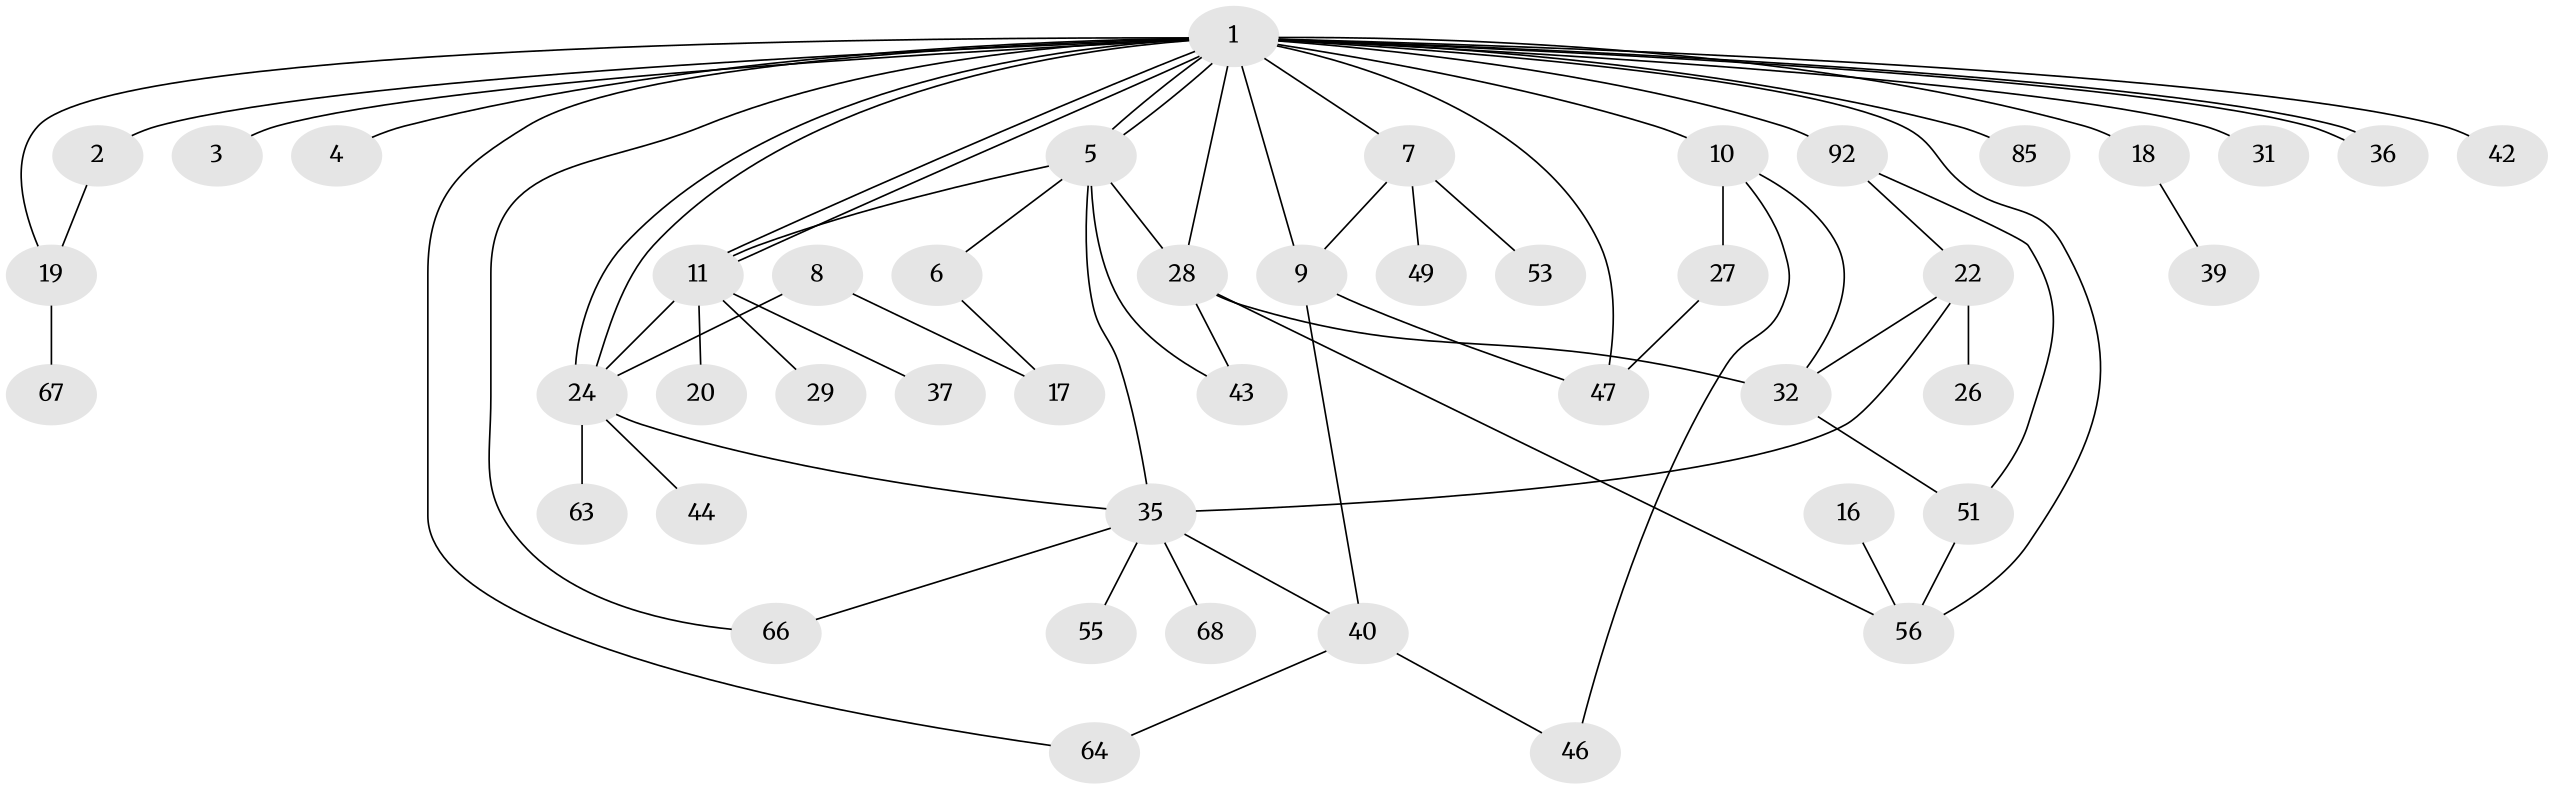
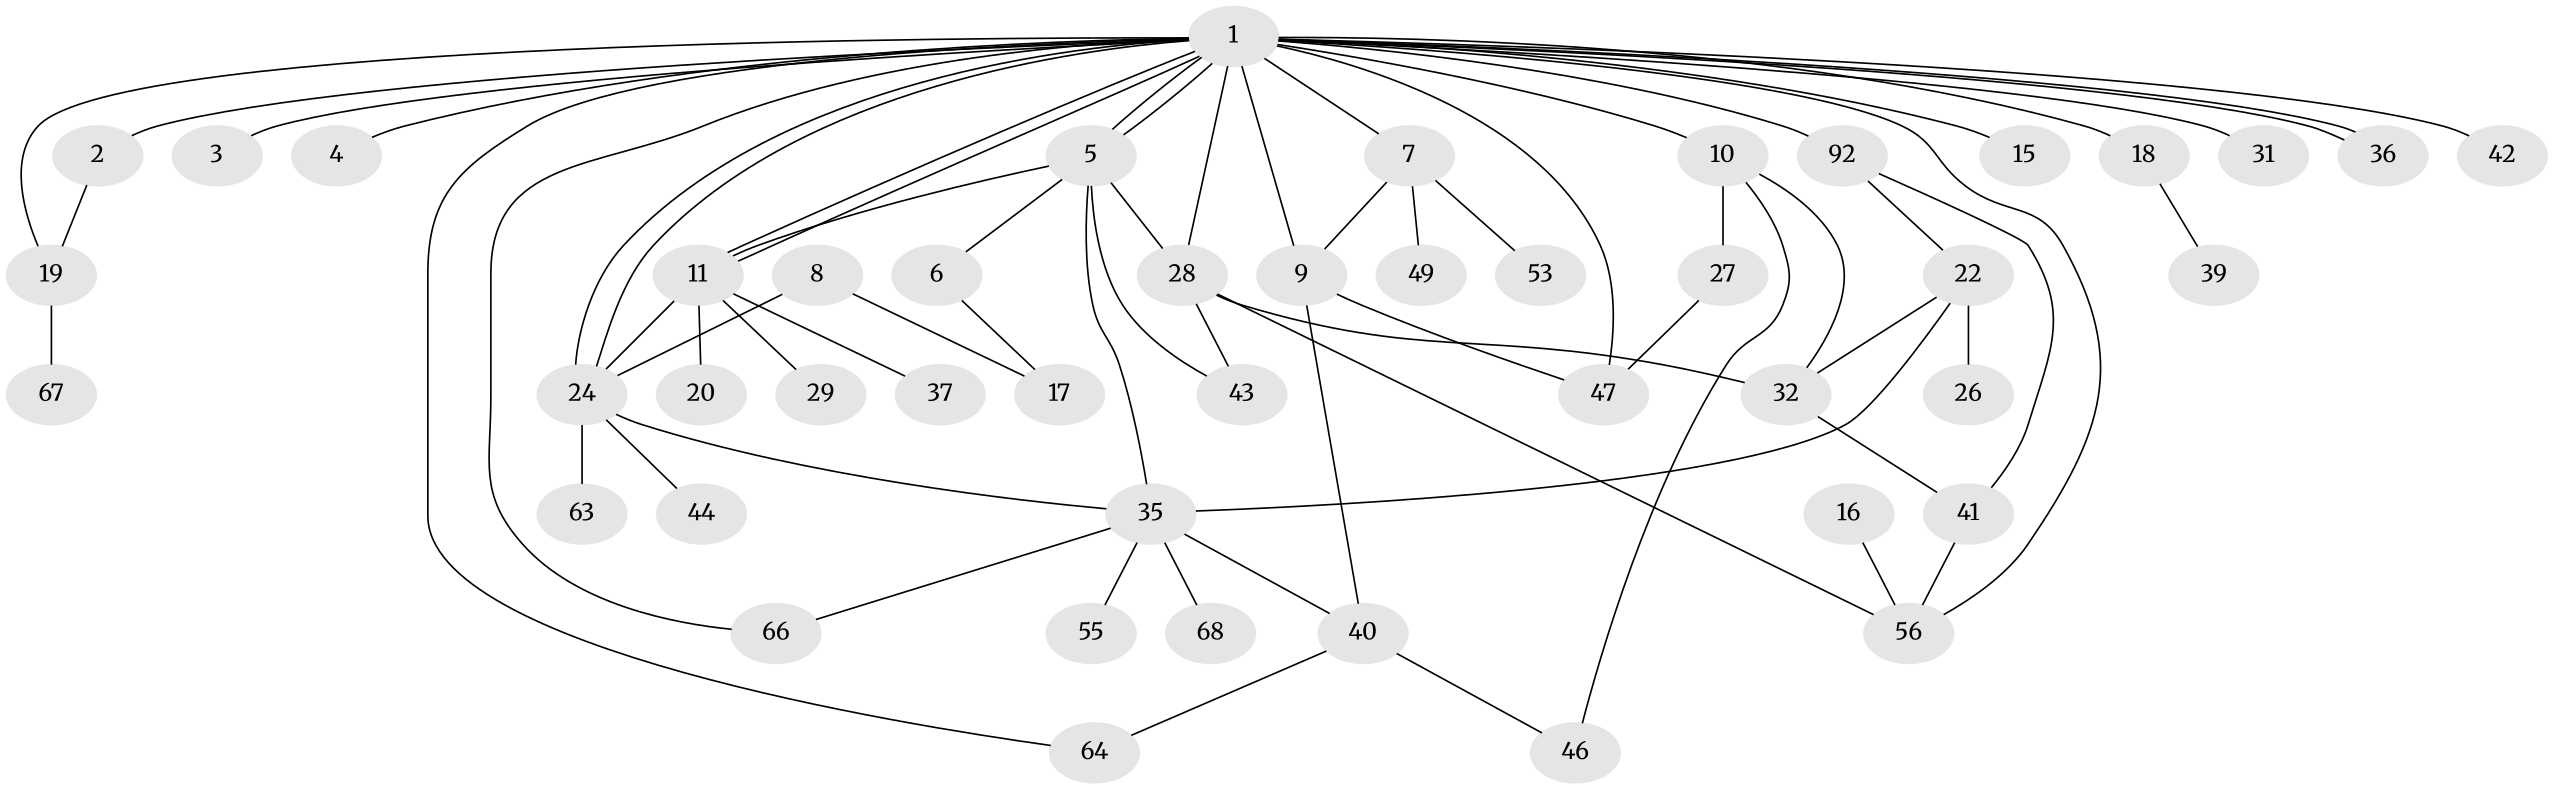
(2025, 156) -> (2025, 156)
(1968, 514) -> (1968, 514)
